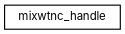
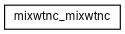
(62, 17) -> (62, 17)
